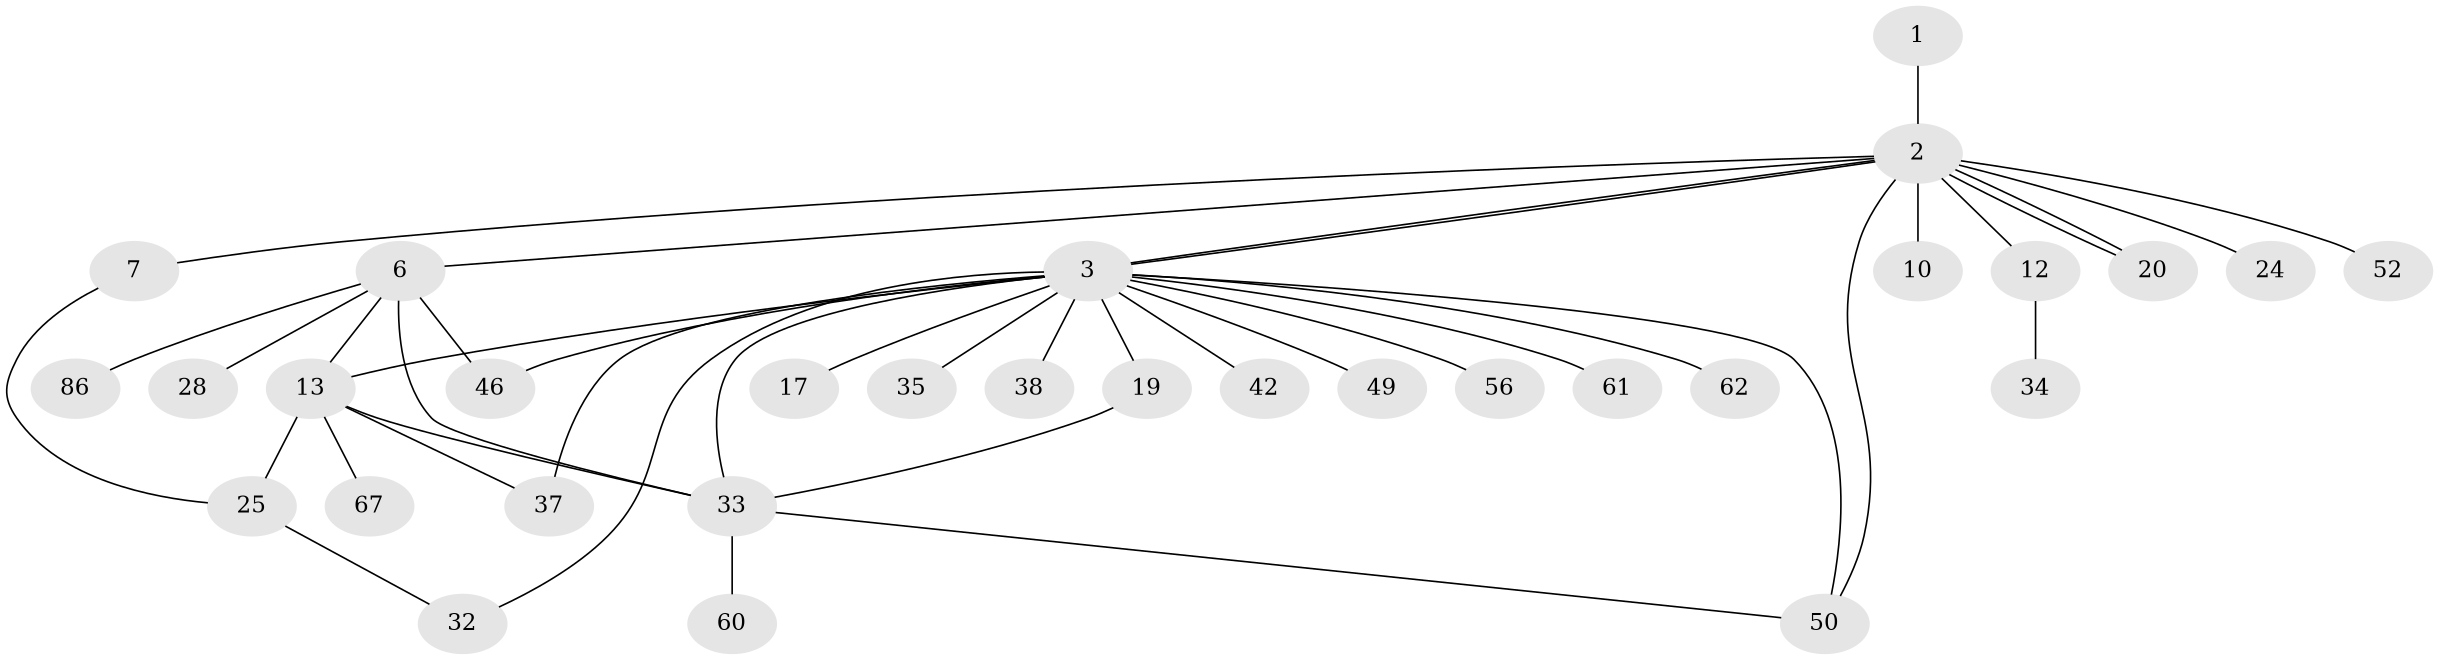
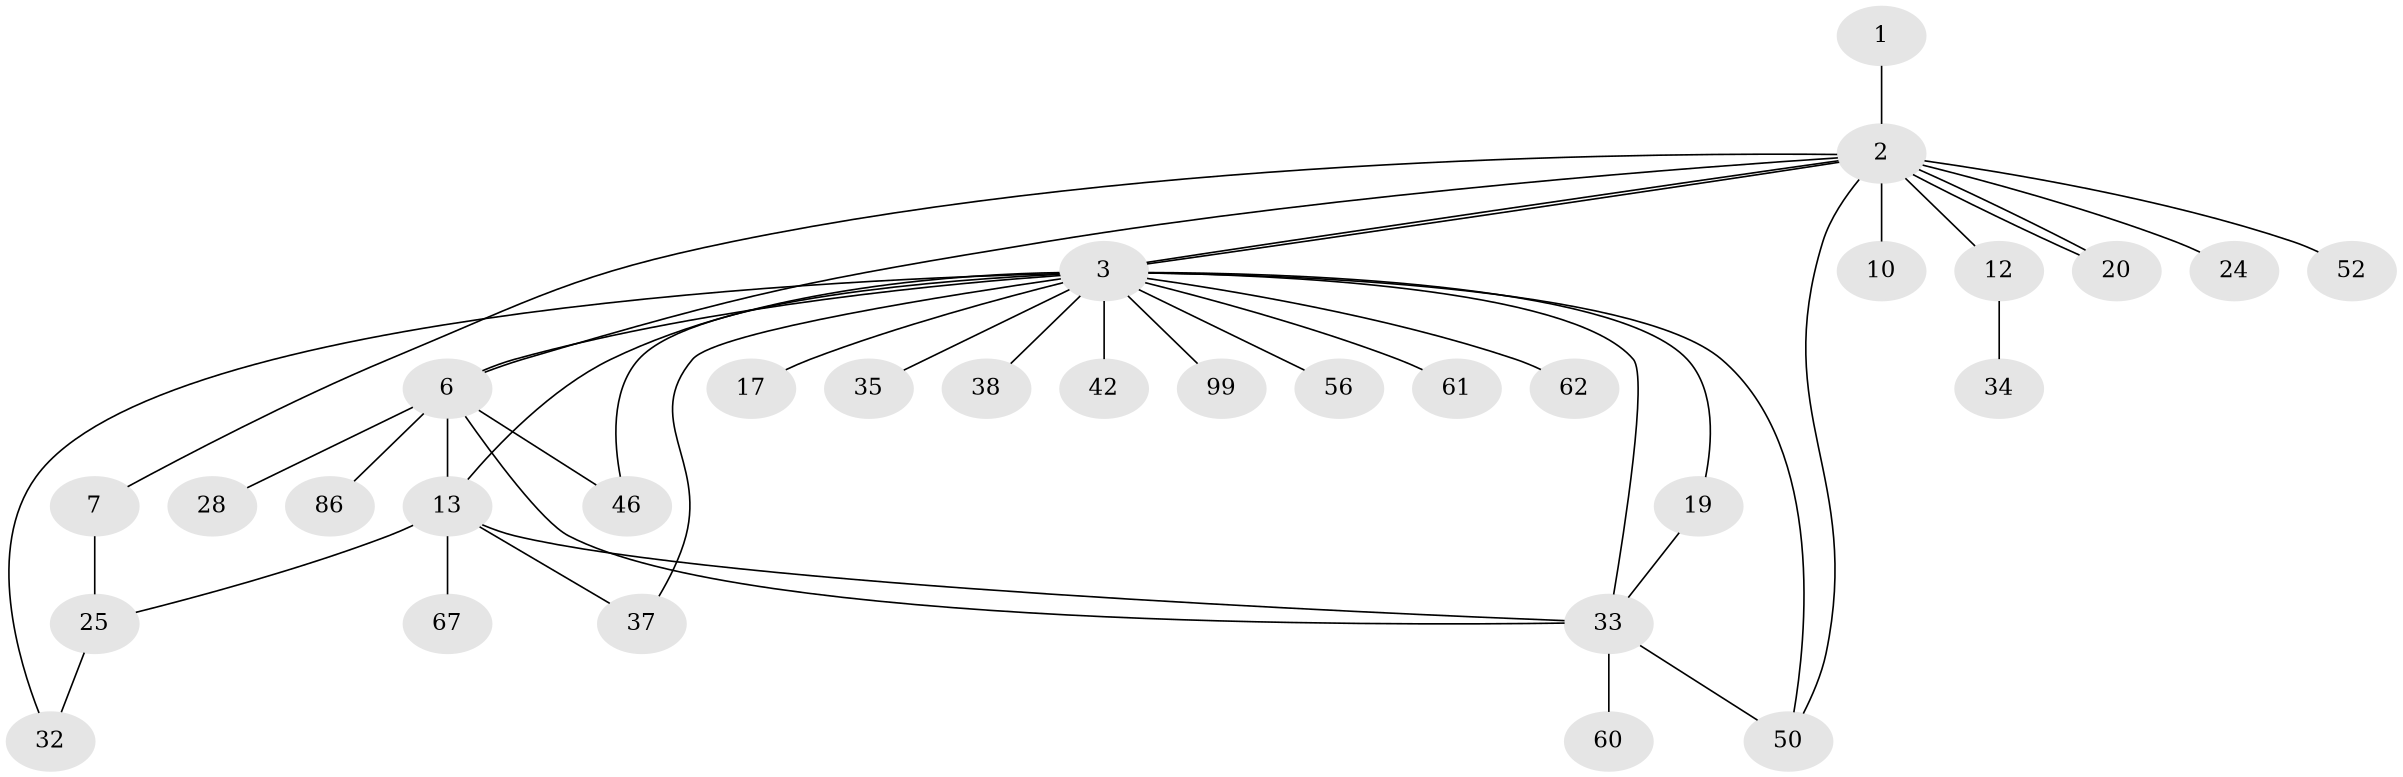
none -> (769, 308)
(1382, 389) -> (1222, 389)
